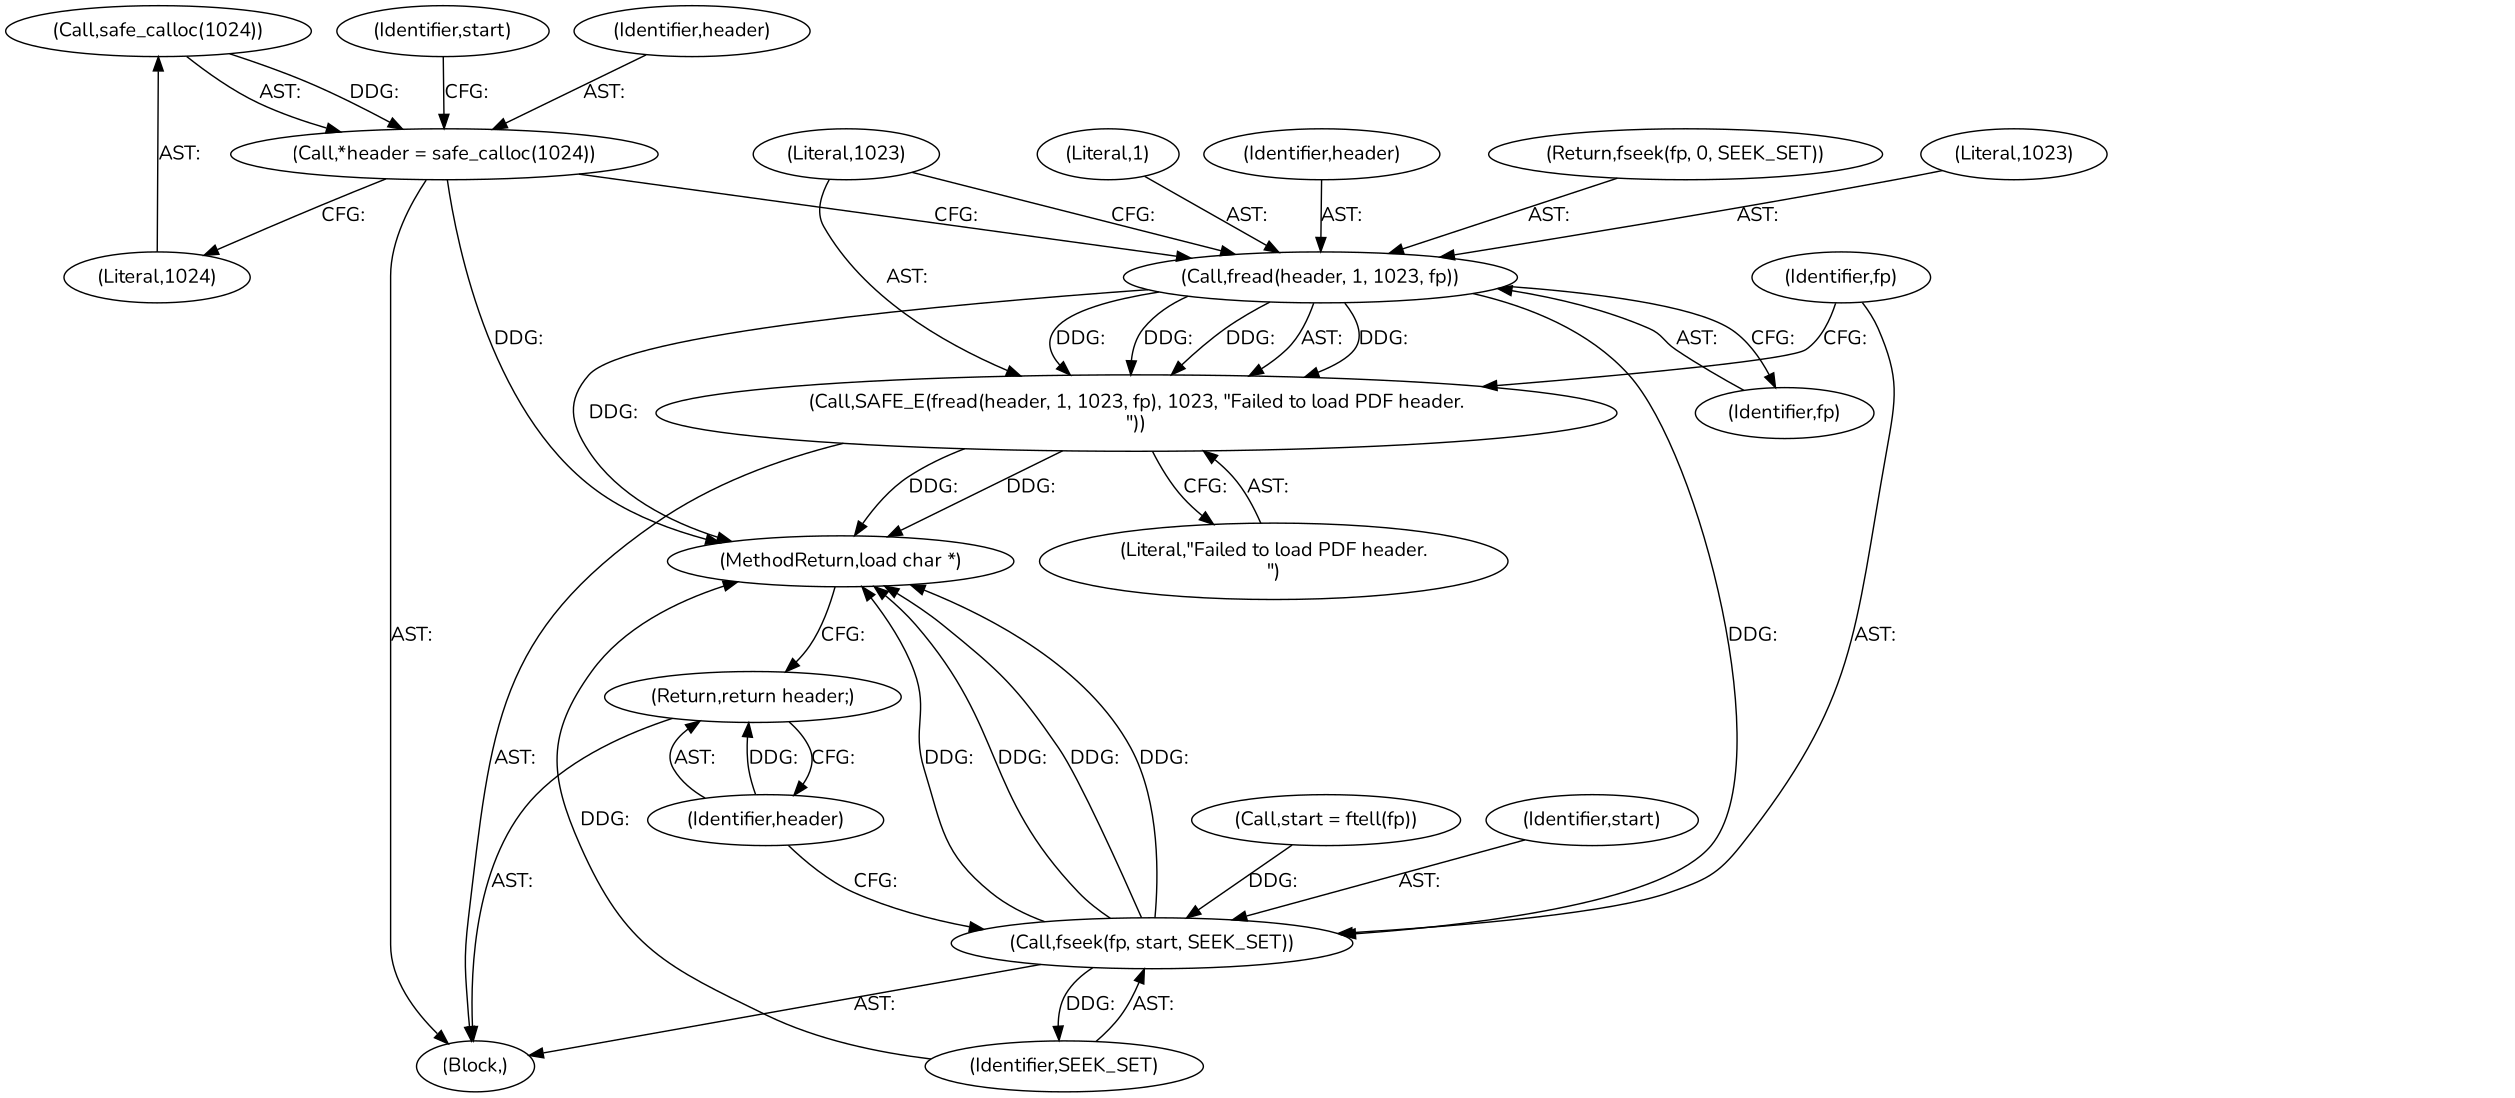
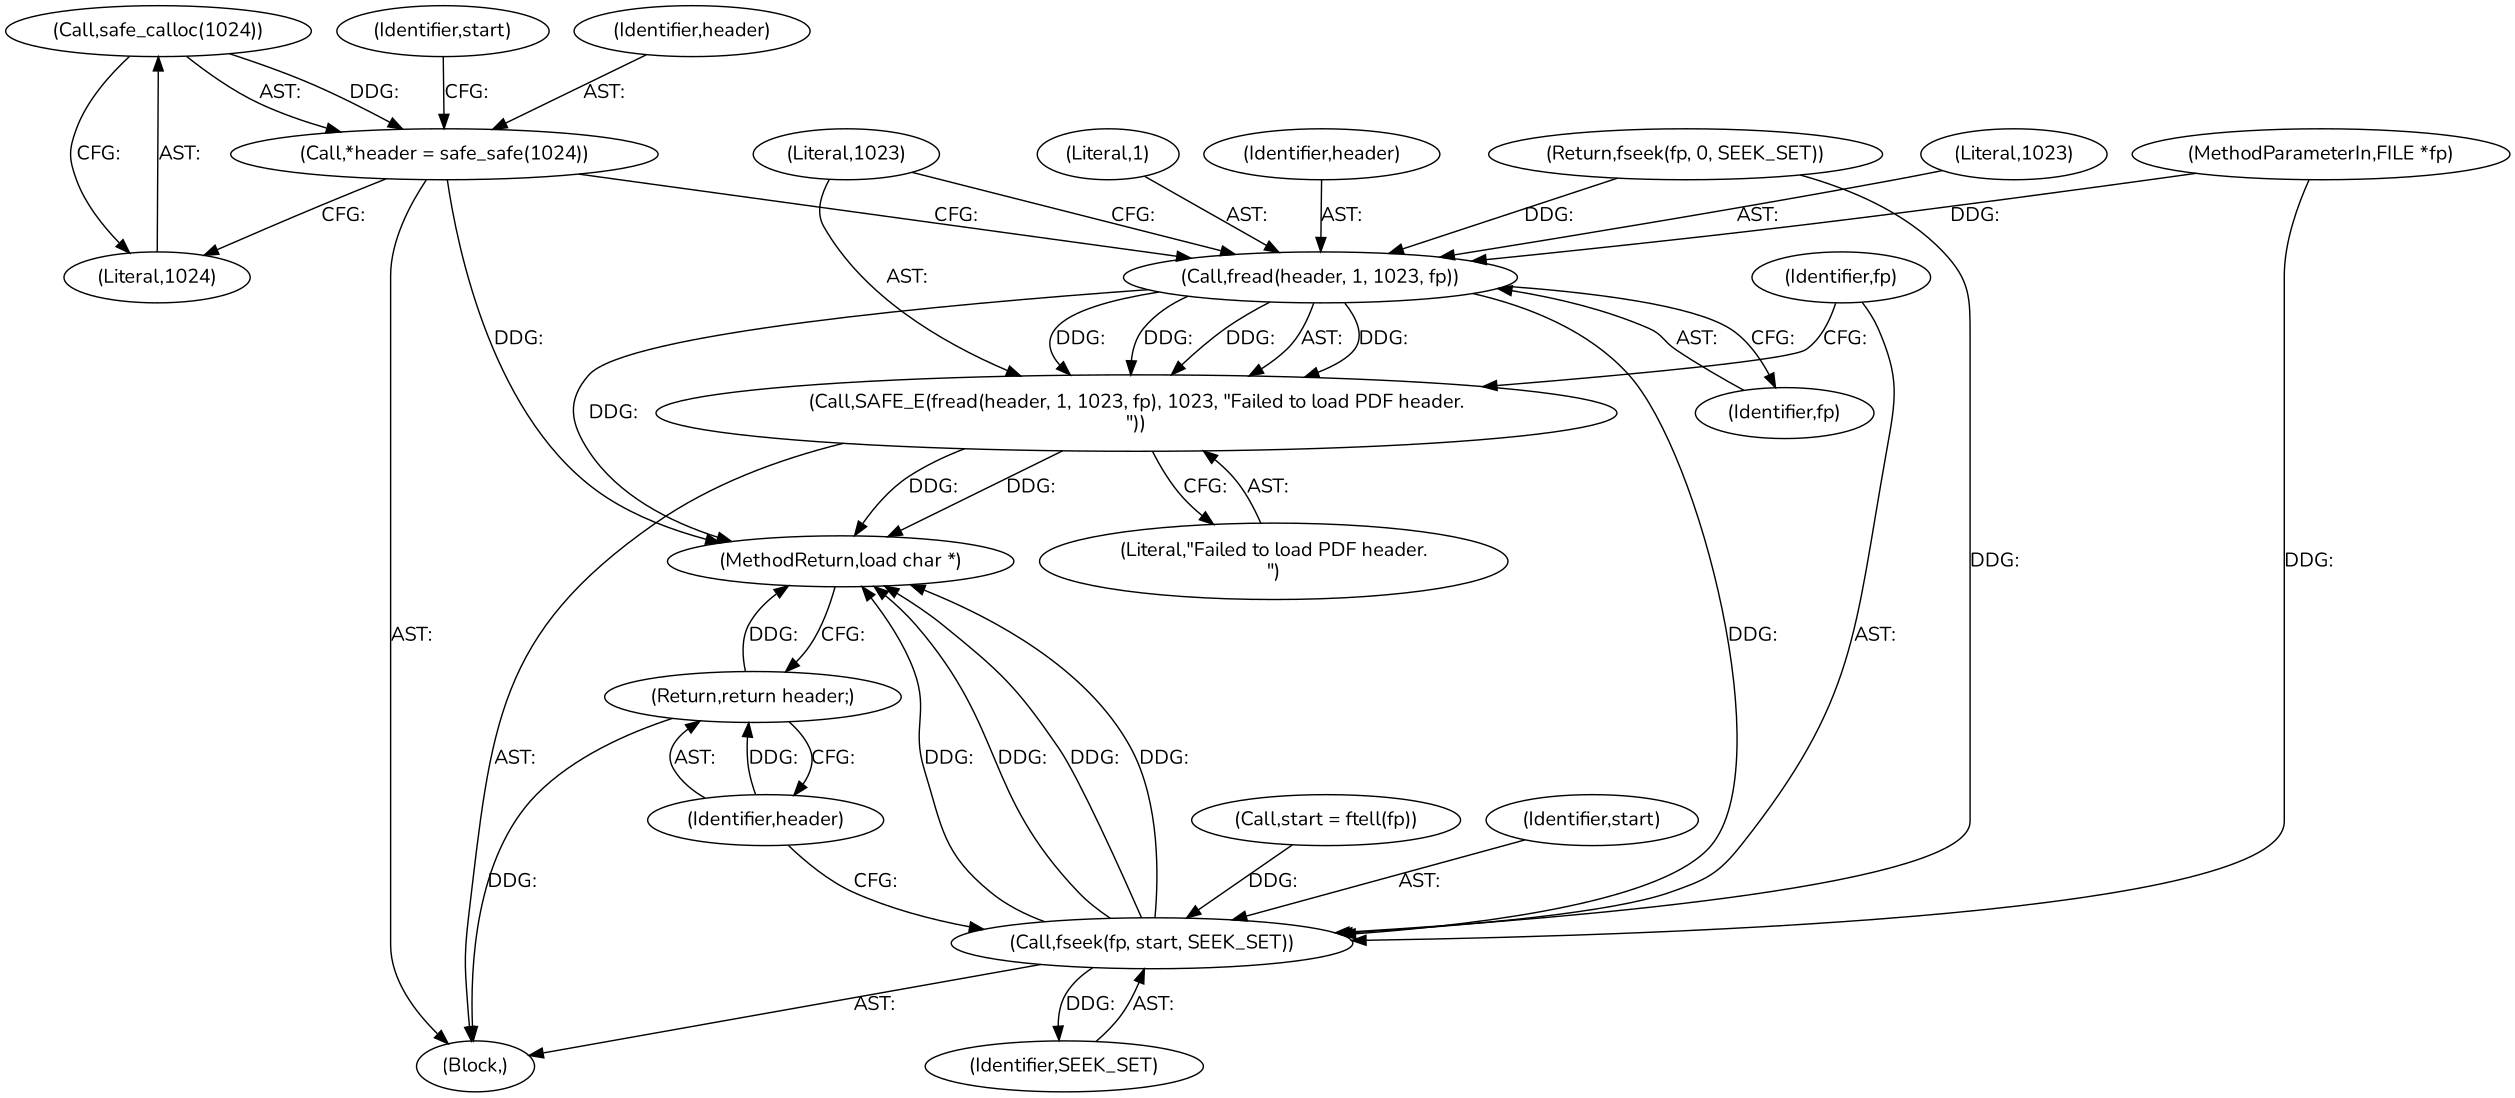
none -> (71, 147)
(444, 154) -> (444, 154)
none -> (2321, 154)
(1552, 216) -> (1552, 216)
none -> (1970, 771)
(515, 882) -> (515, 882)
(599, 884) -> (747, 628)
